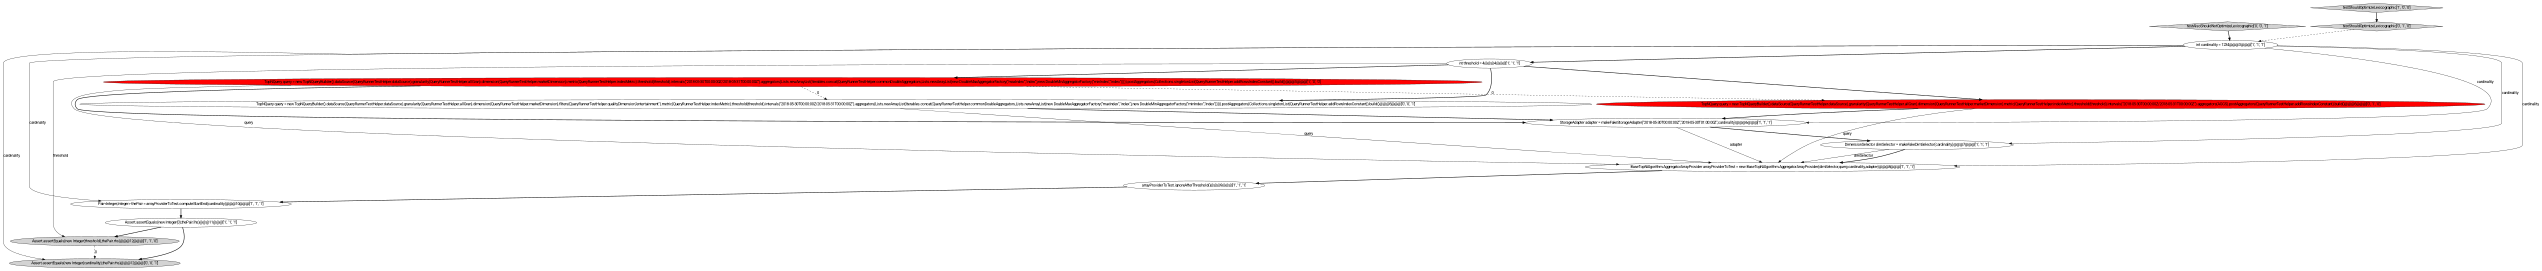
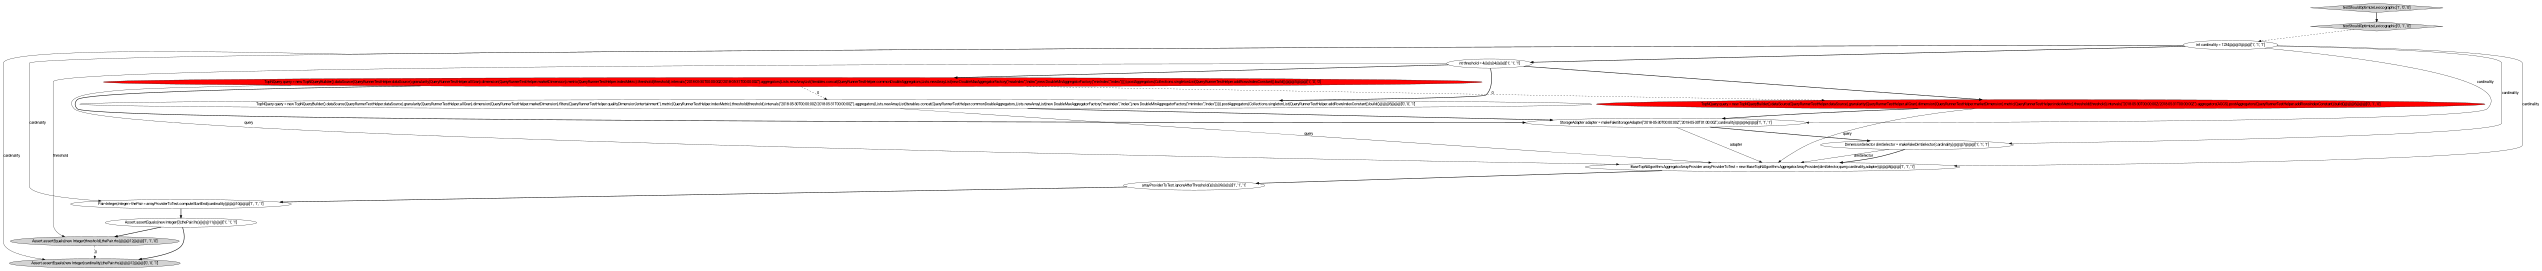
(2228, 26) -> none
